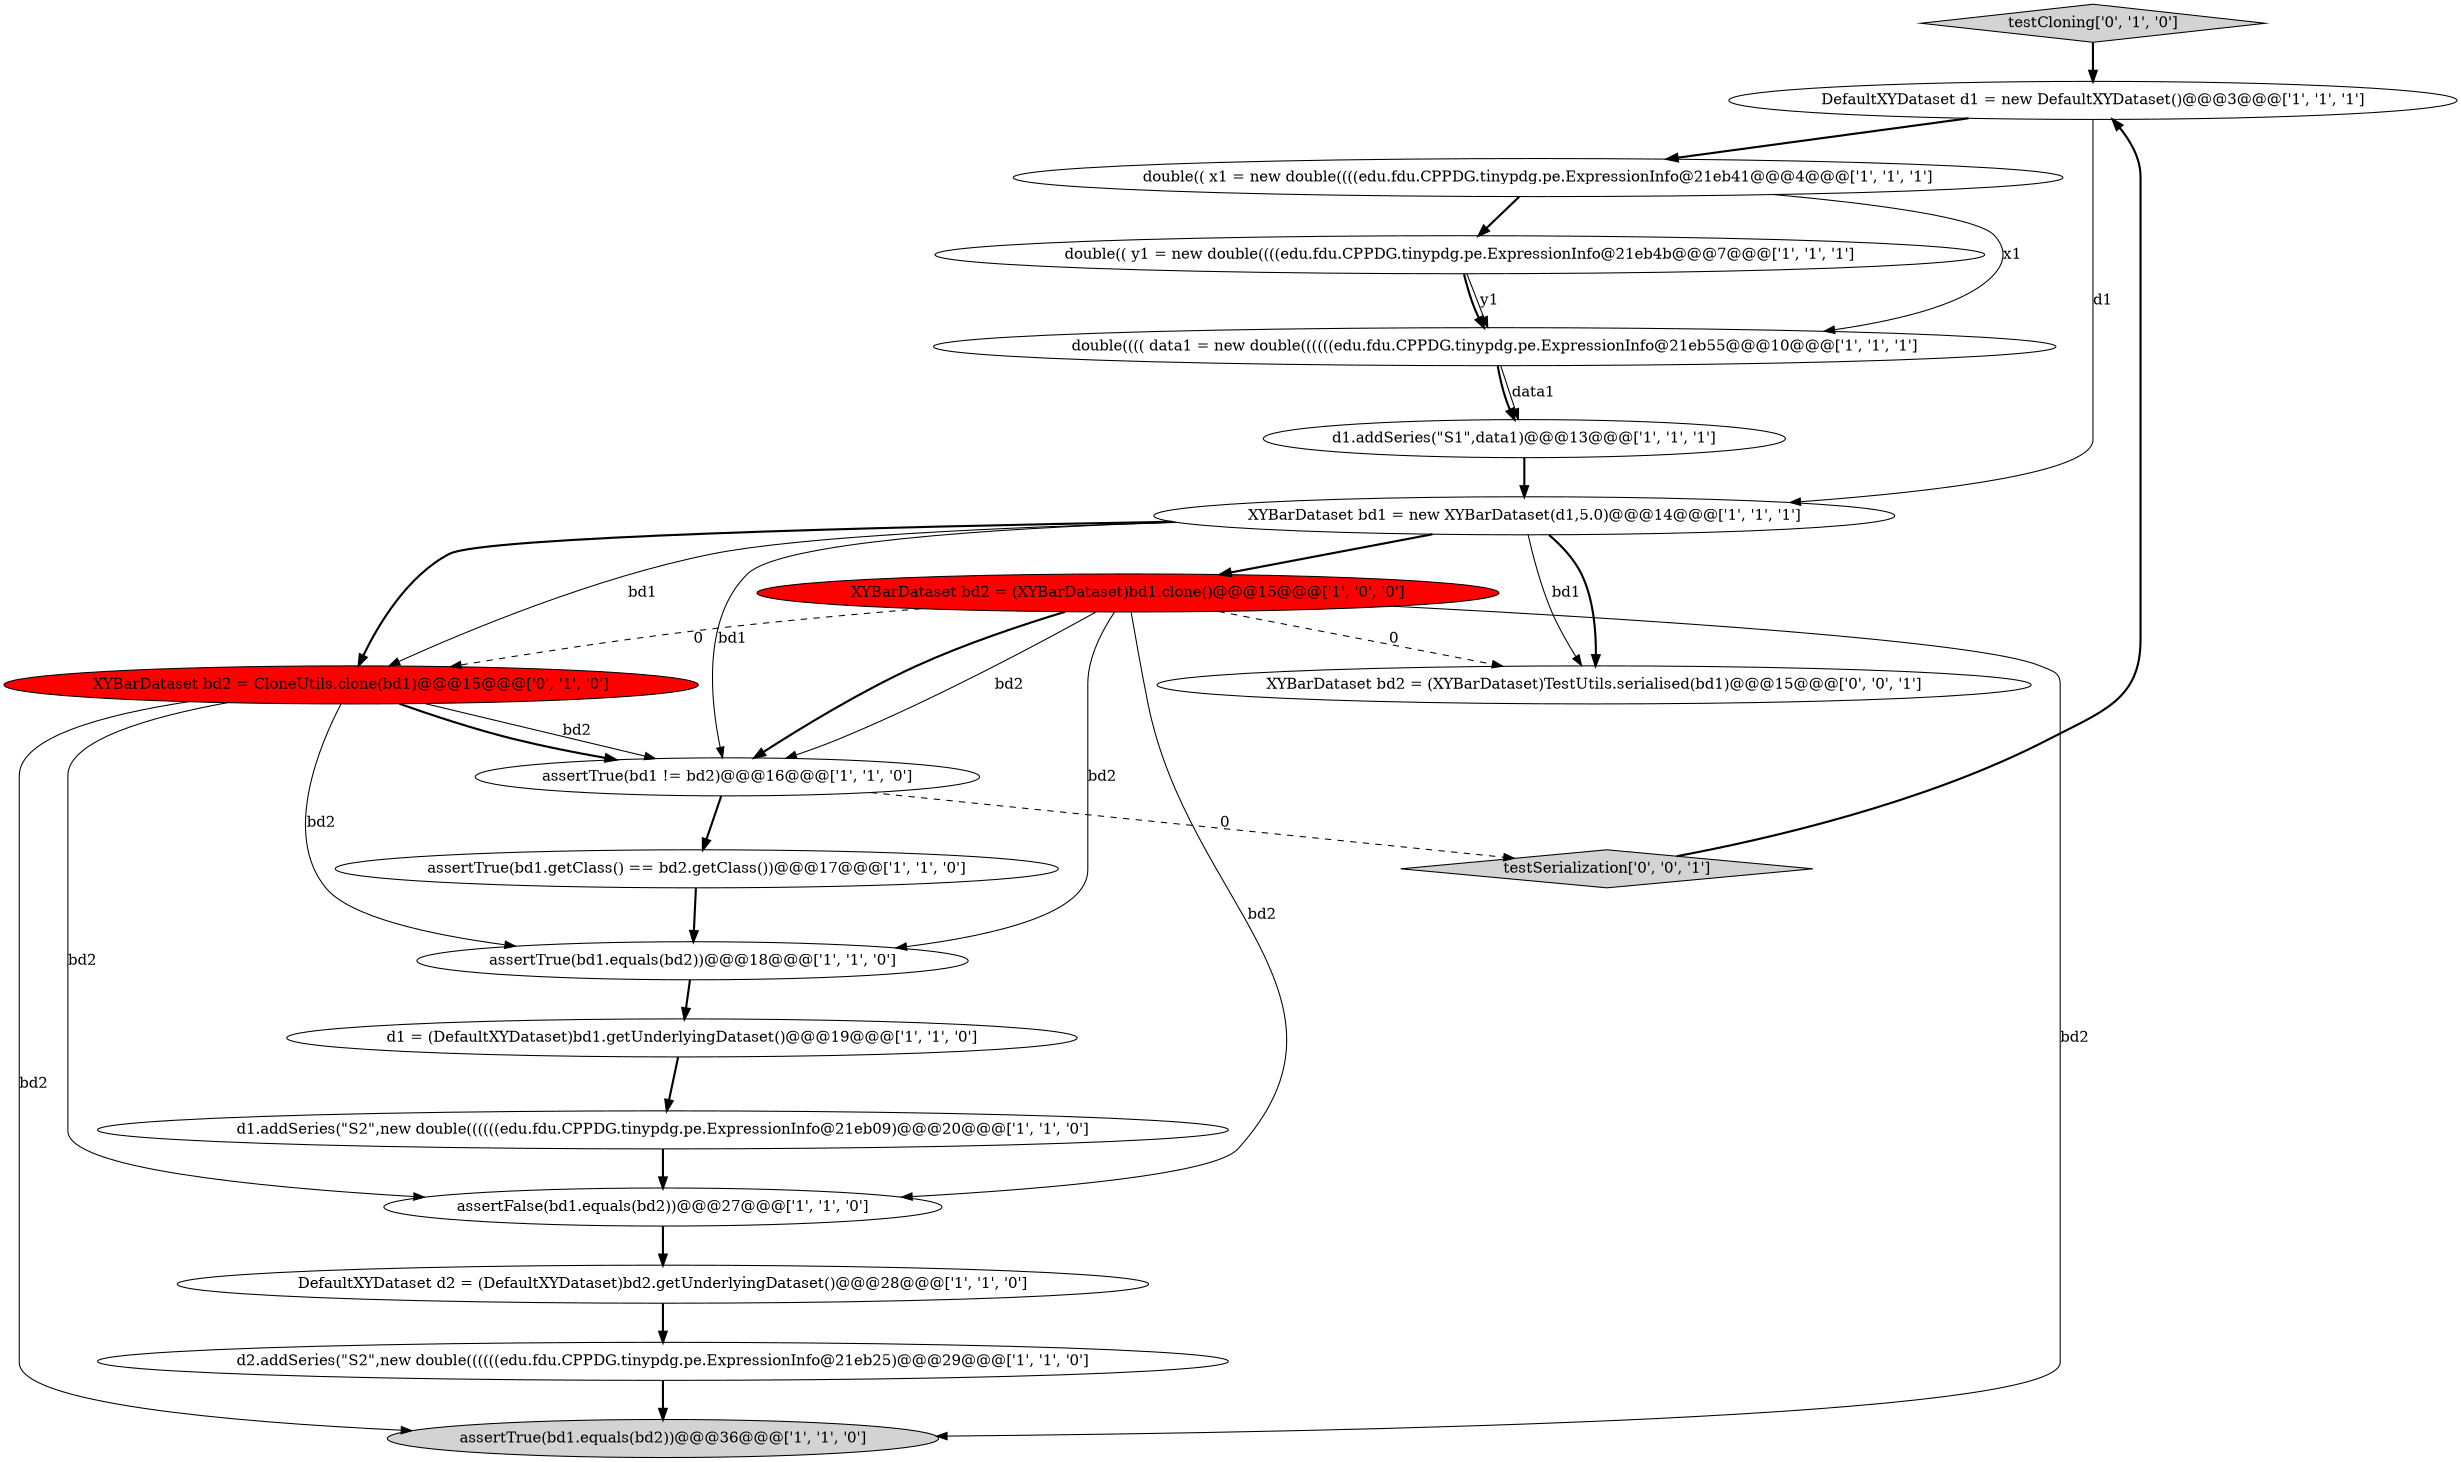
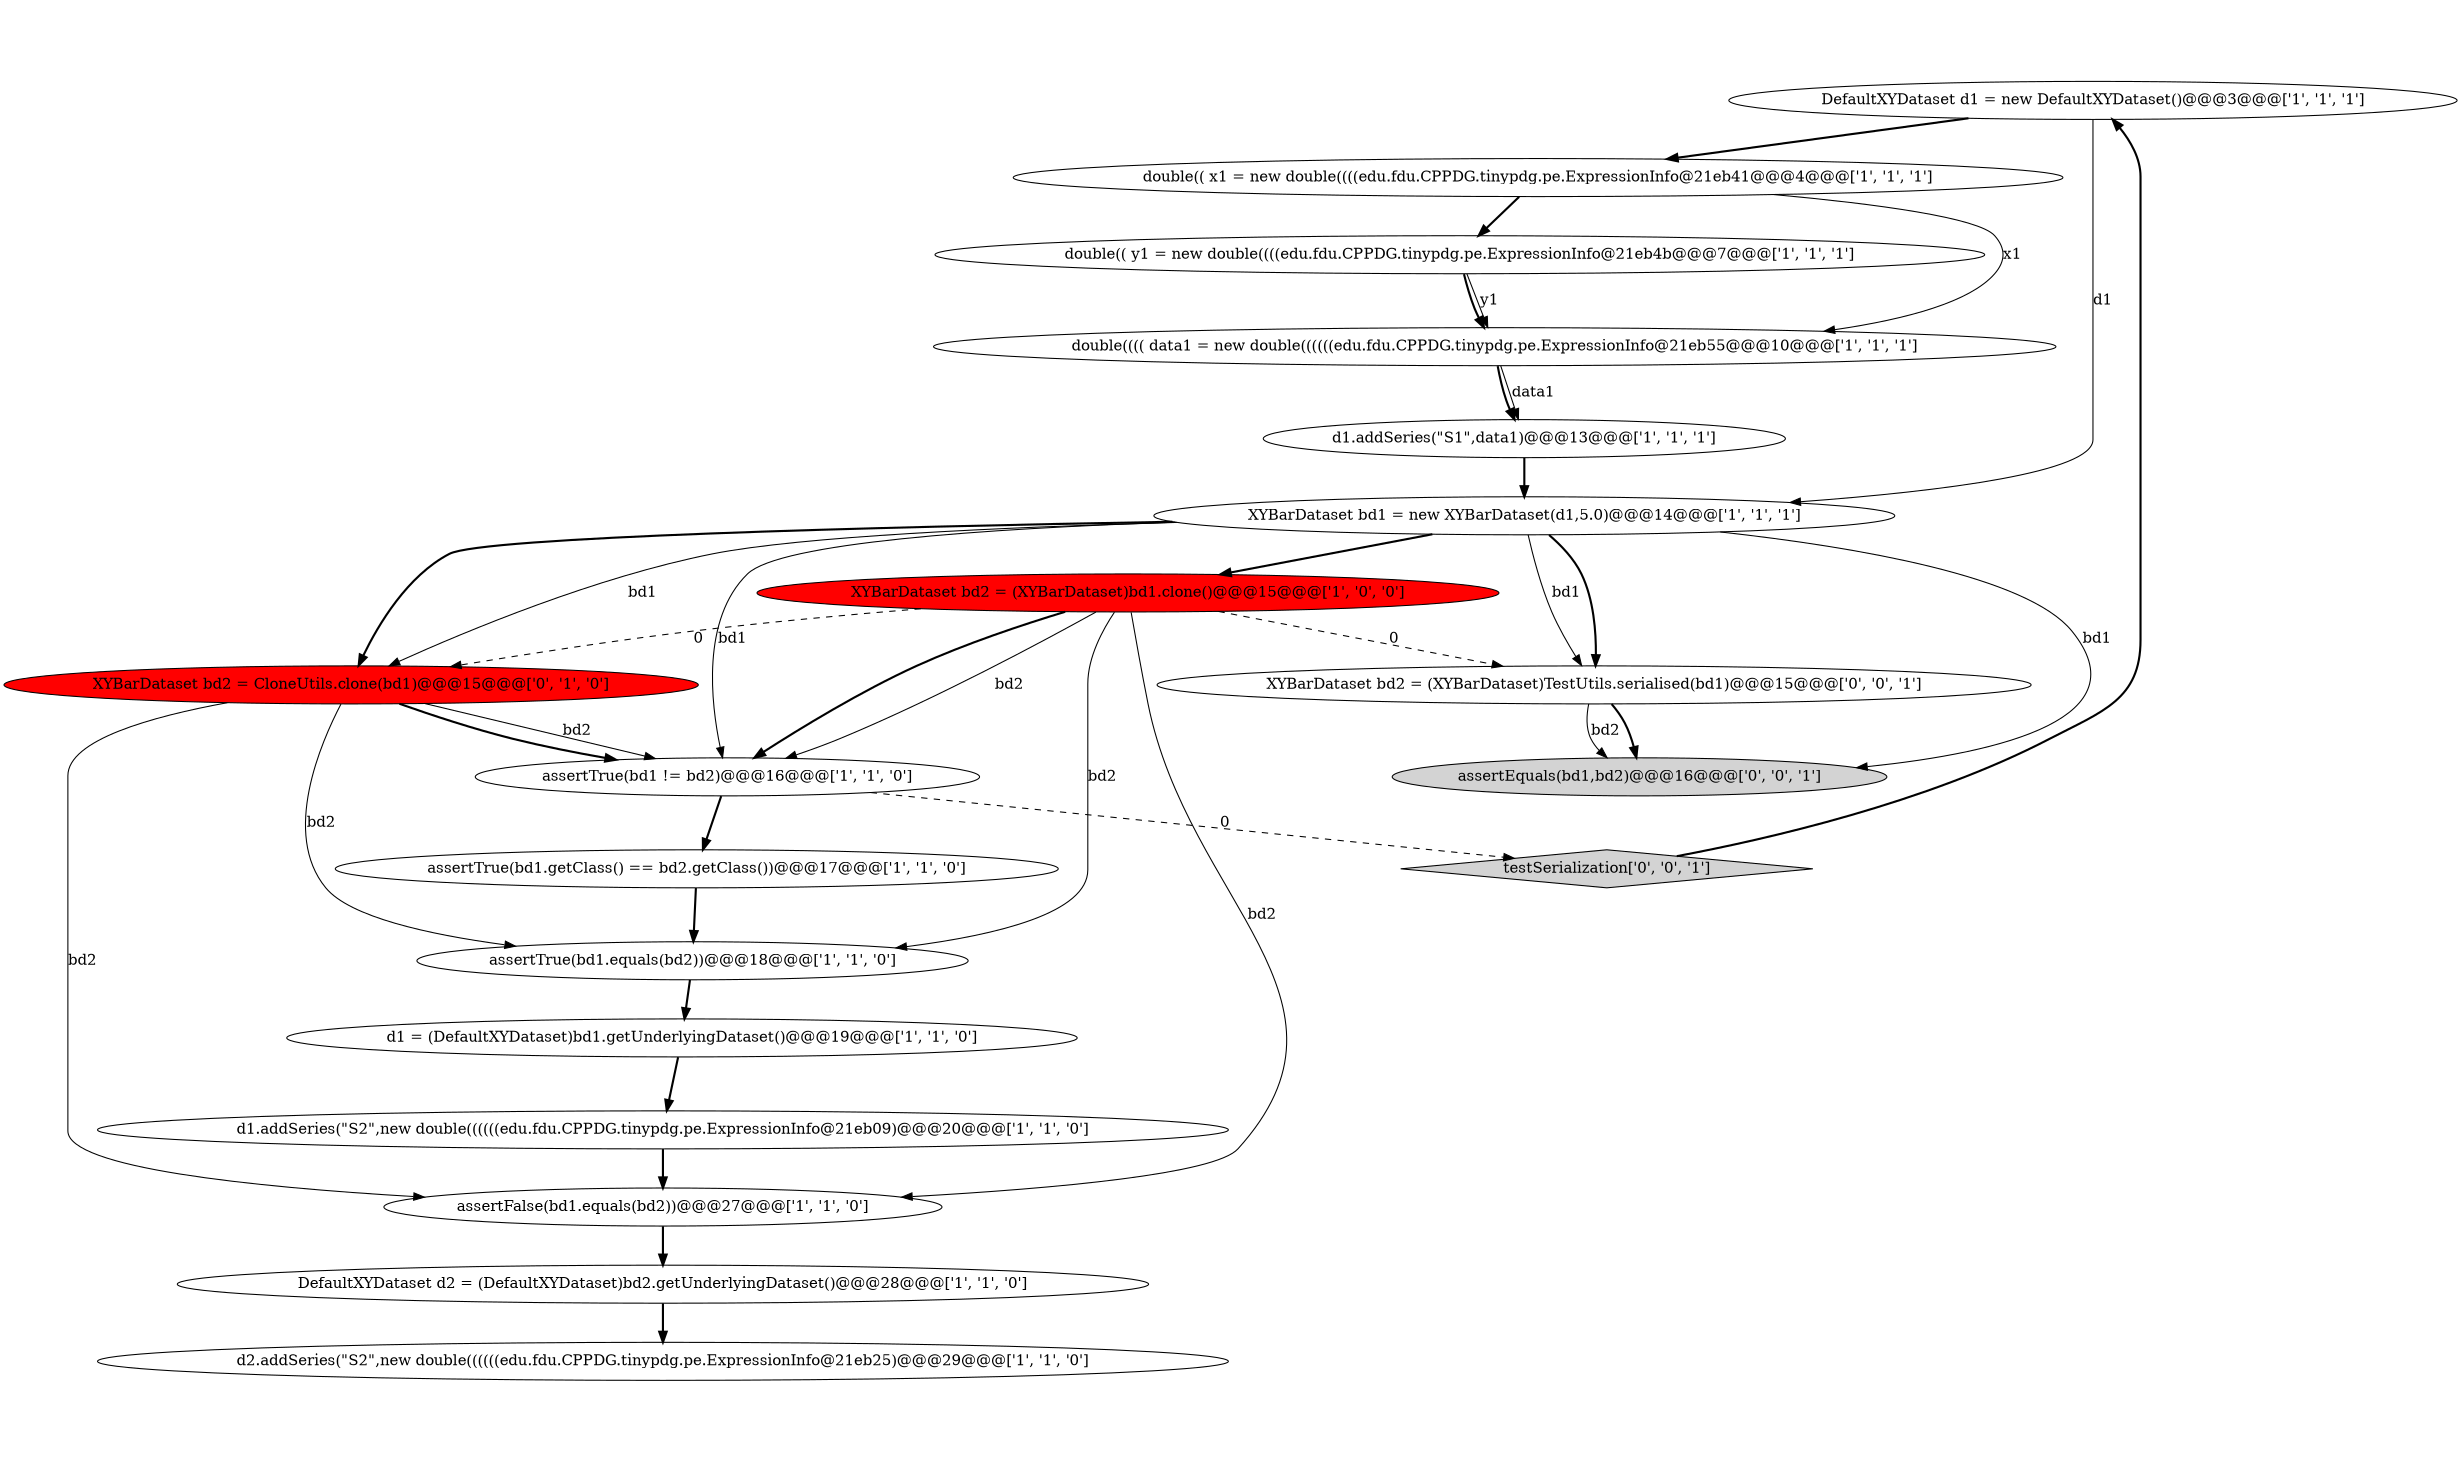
(2093, 23) -> none
none -> (1640, 777)
(663, 1439) -> none
